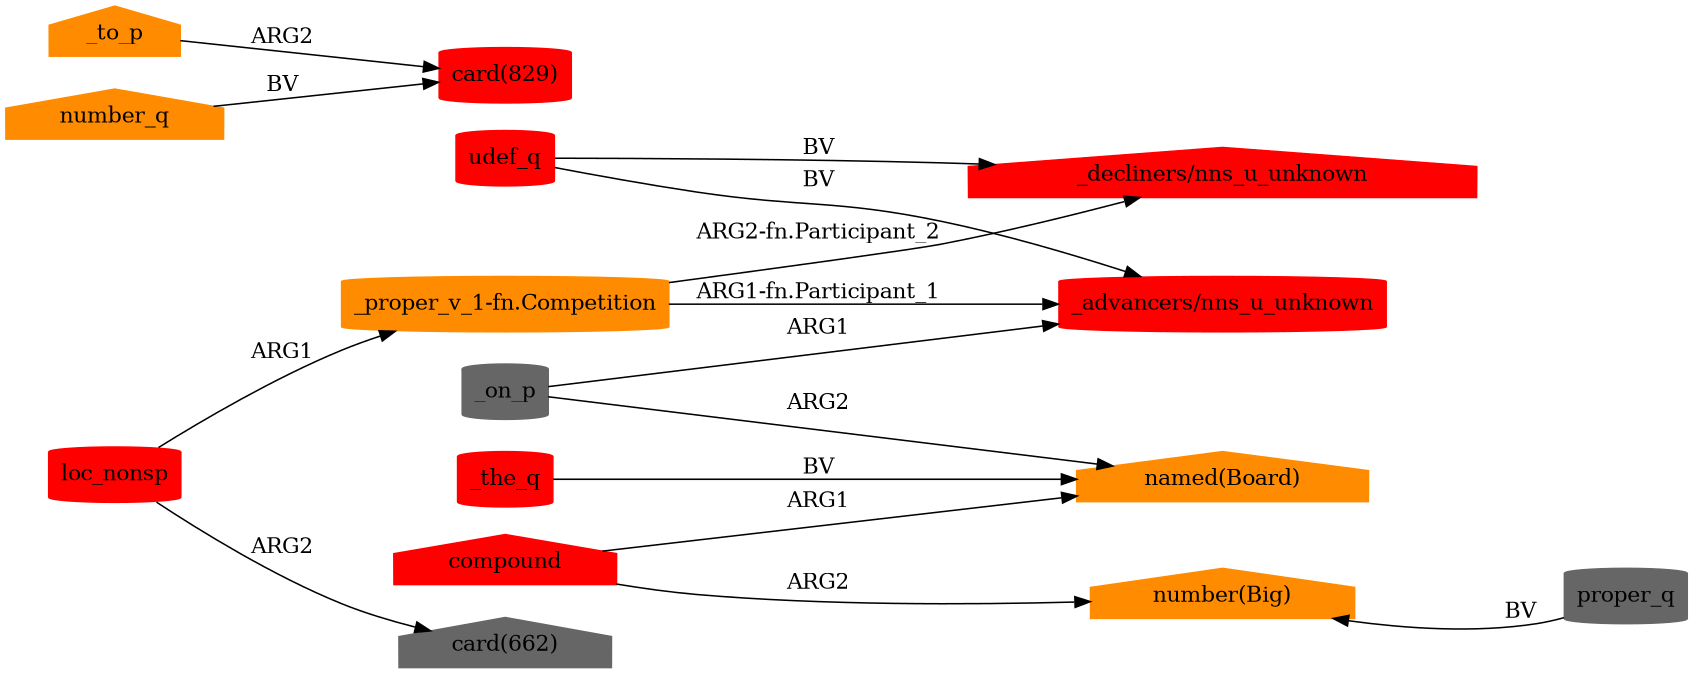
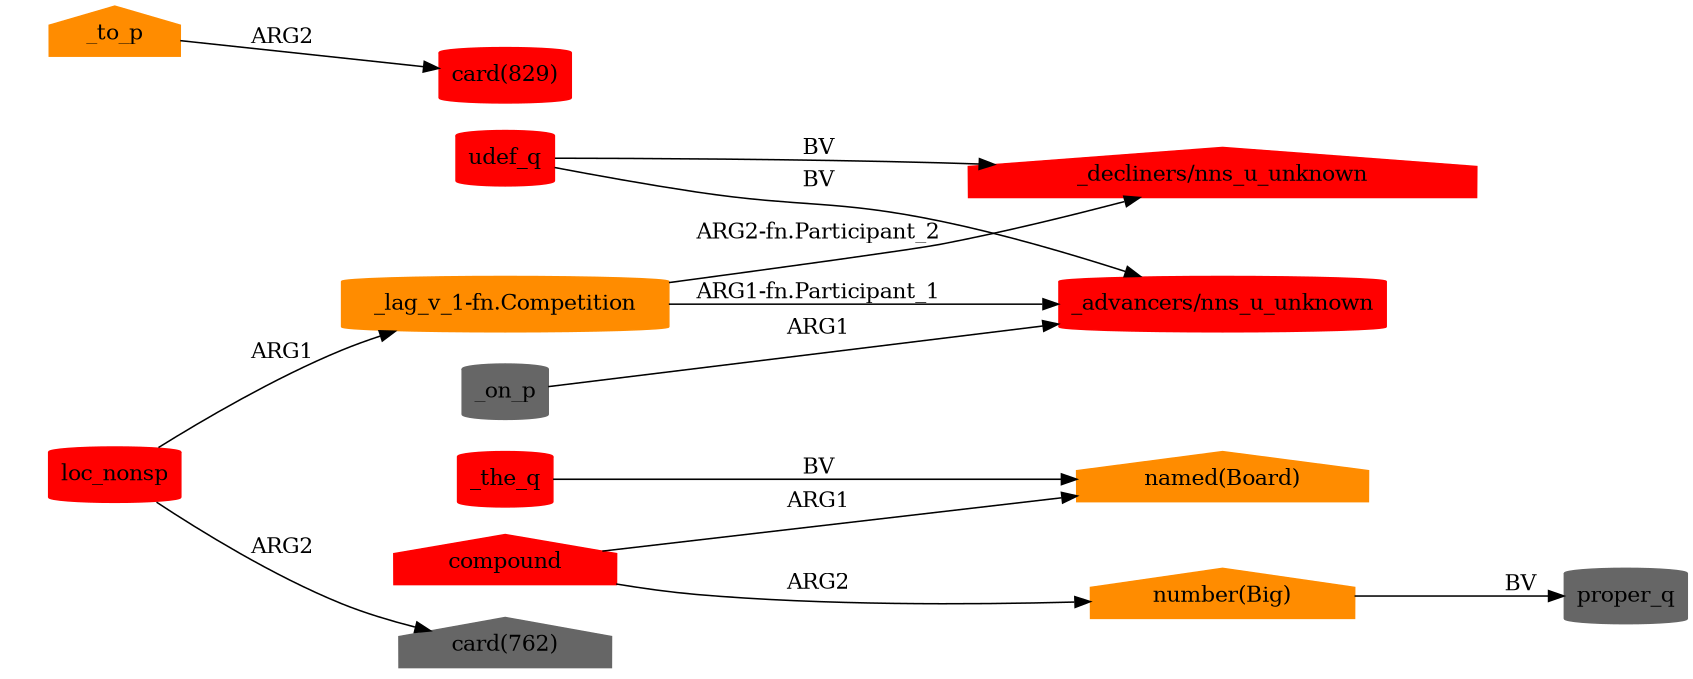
(115, 117) -> none
(505, 304) -> (505, 304)
(823, 430) -> none
(1457, 629) -> (1451, 596)
(505, 645) -> (505, 645)
